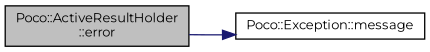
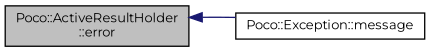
(206, 35) -> (219, 17)
